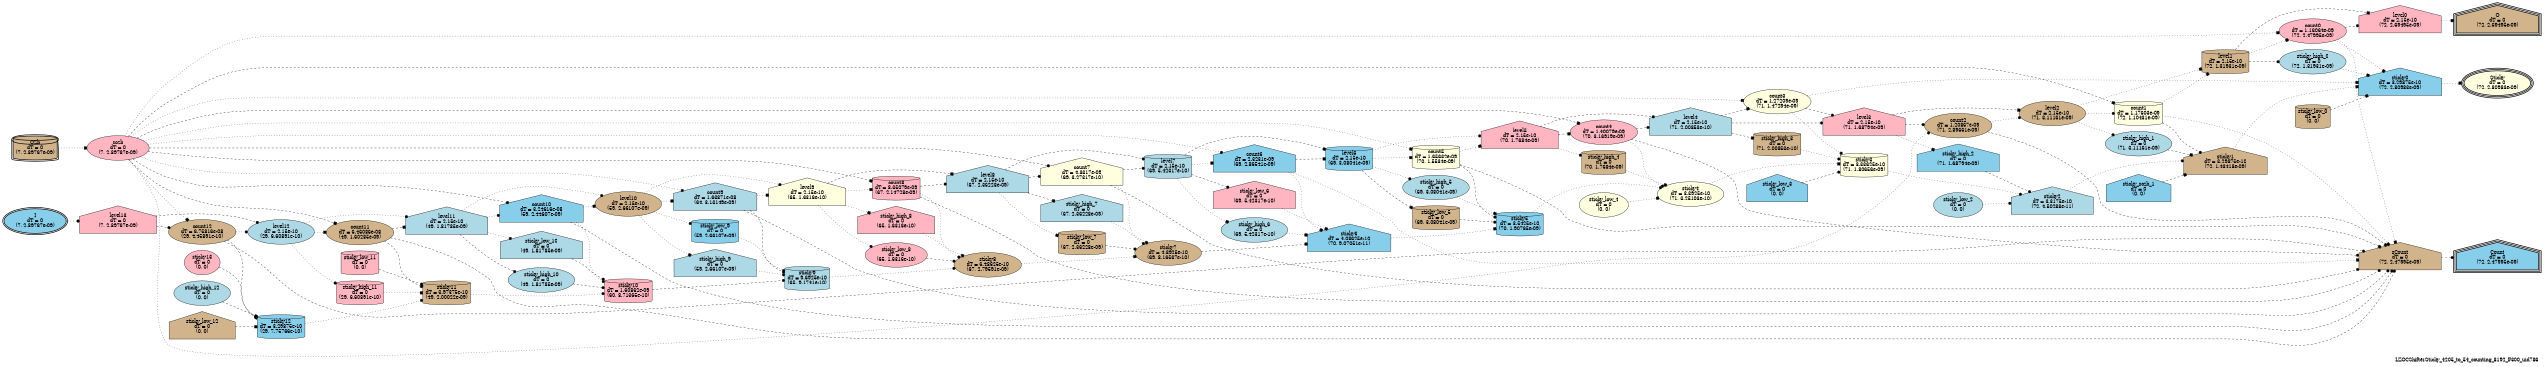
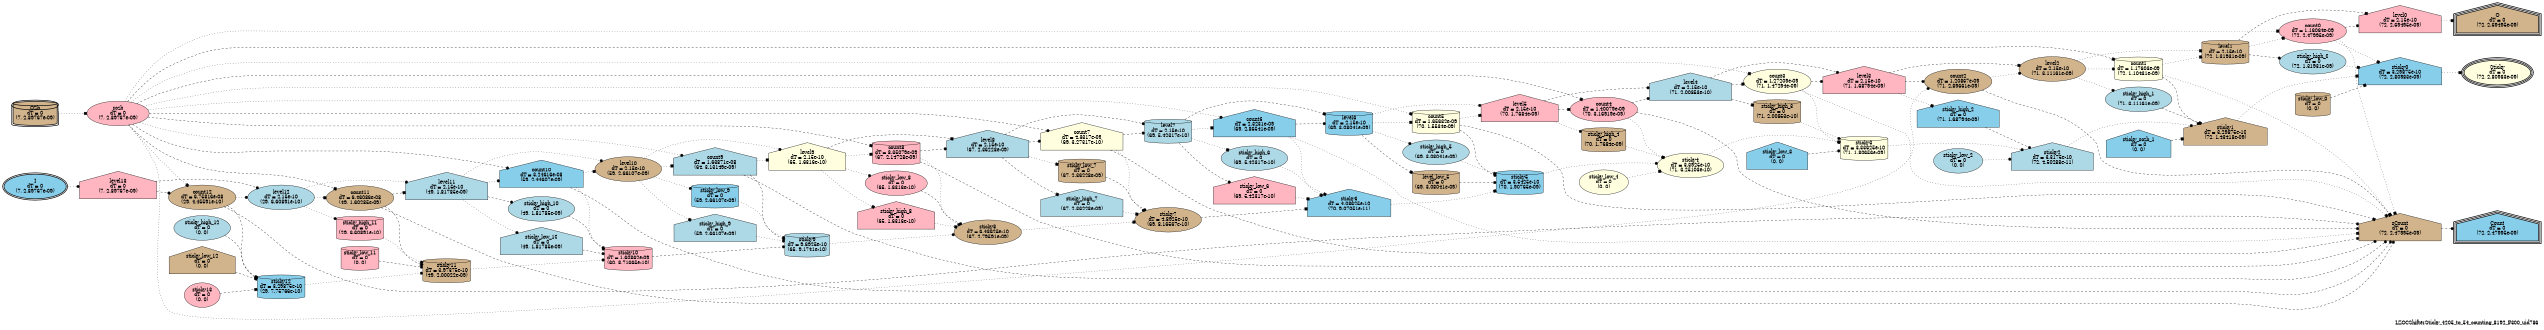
(2081, 80) -> (2075, 182)
(1309, 159) -> (1309, 124)
(1436, 218) -> (1436, 183)
(202, 232) -> (202, 197)
